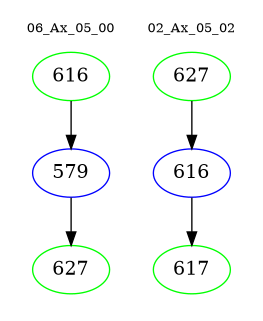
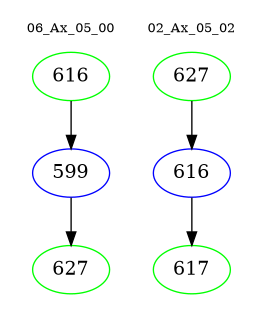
(71, 173) -> (71, 173)
